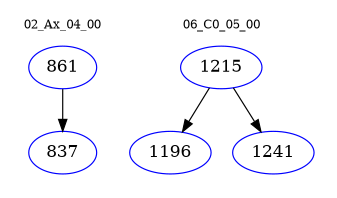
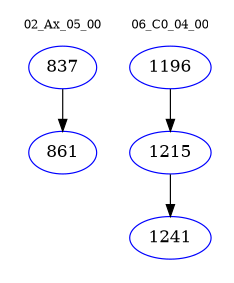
(63, 25) -> (63, 25)
(222, 25) -> (170, 25)
(63, 104) -> (63, 104)
(199, 105) -> (170, 104)
